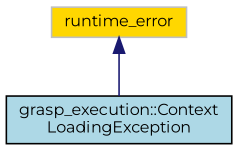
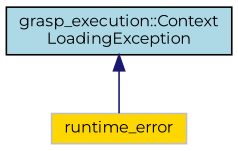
(119, 75) -> (119, 92)
